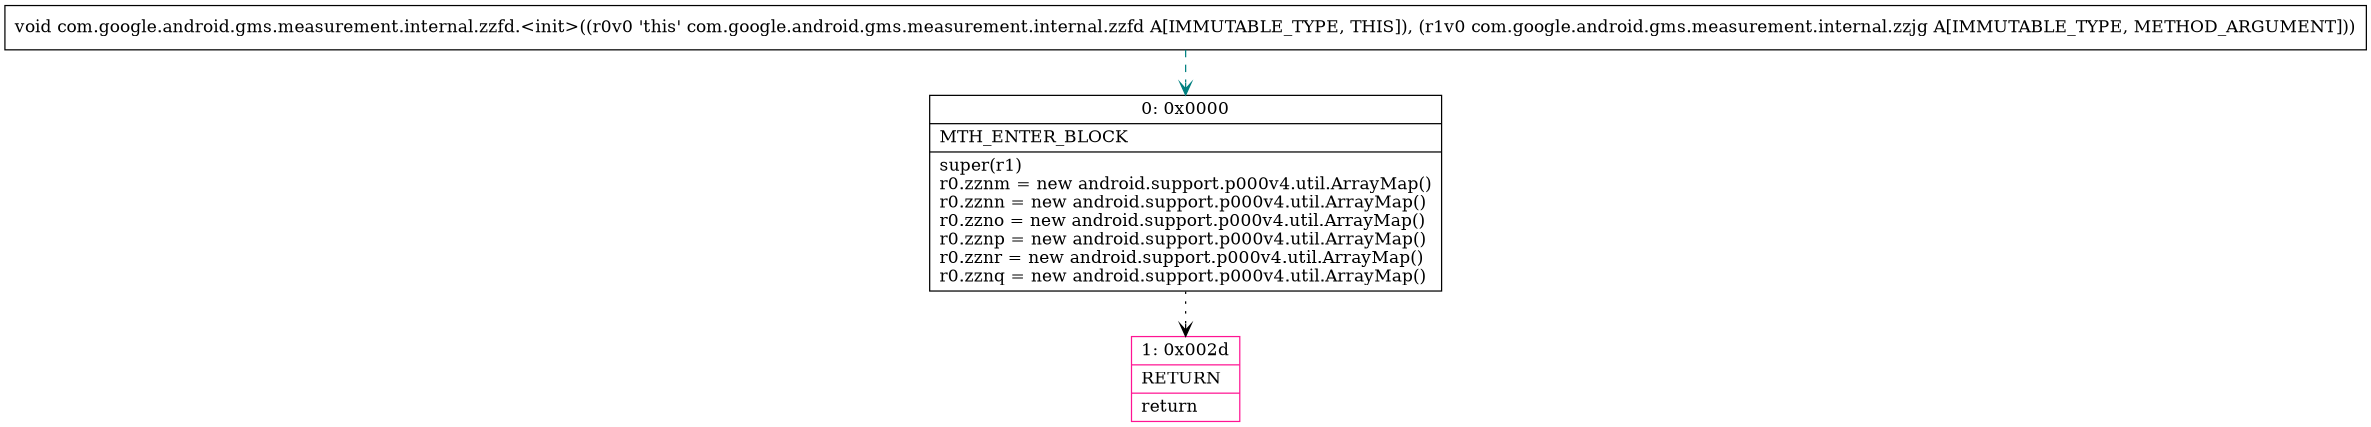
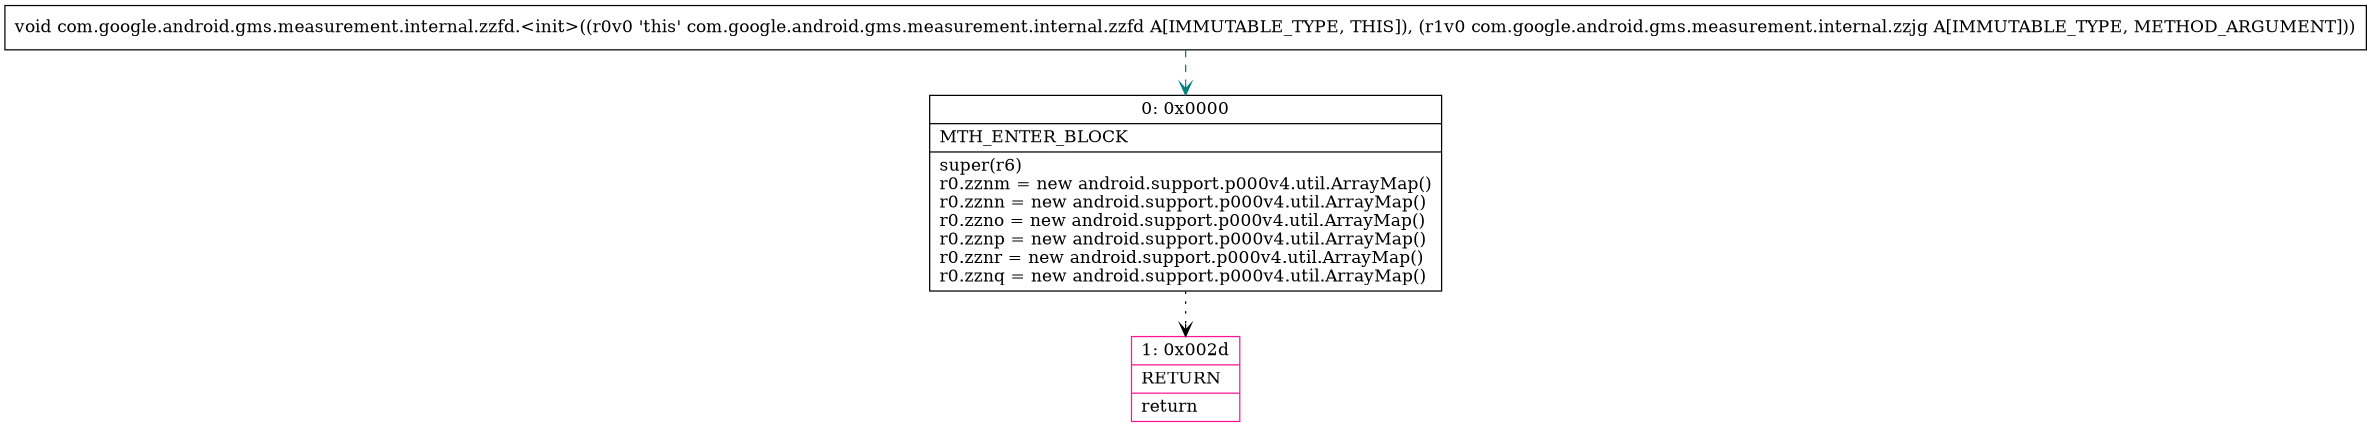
(981, 166) -> (981, 166)
